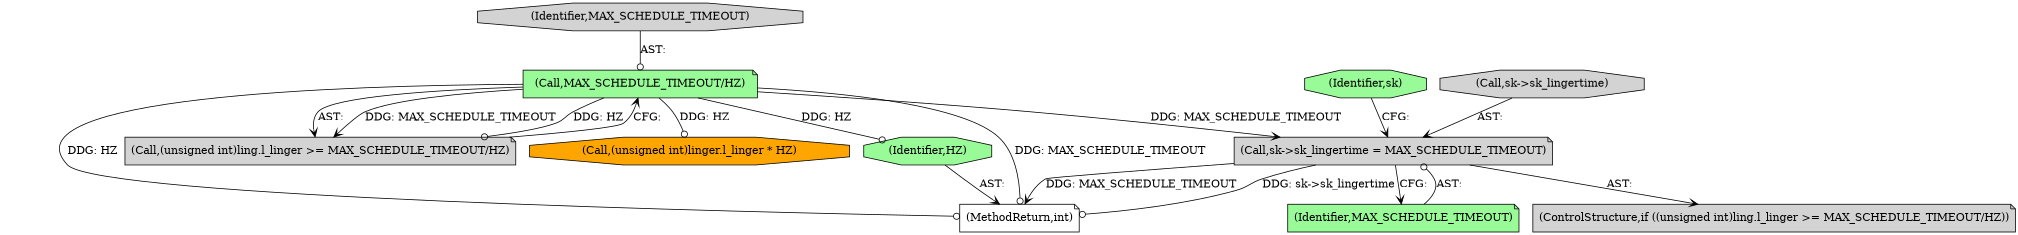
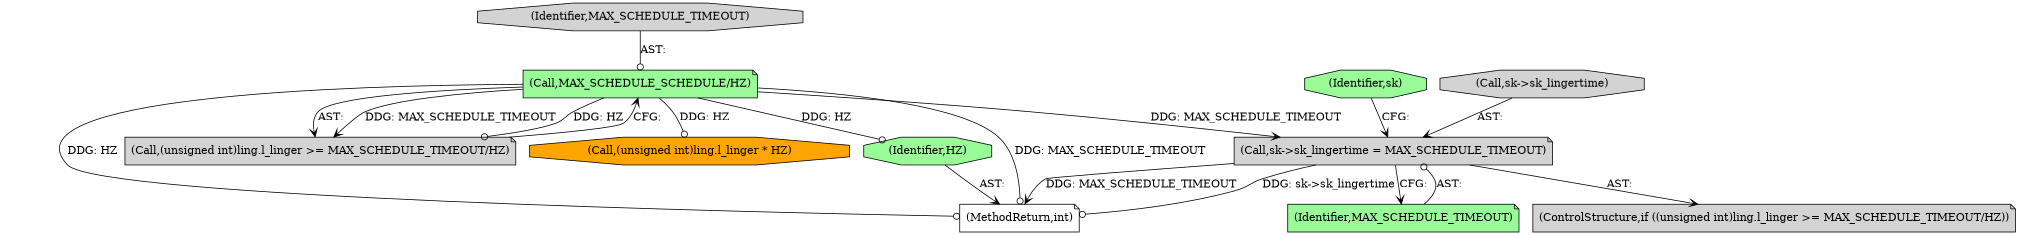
(640, 84) -> (640, 84)
(690, 151) -> (690, 151)
